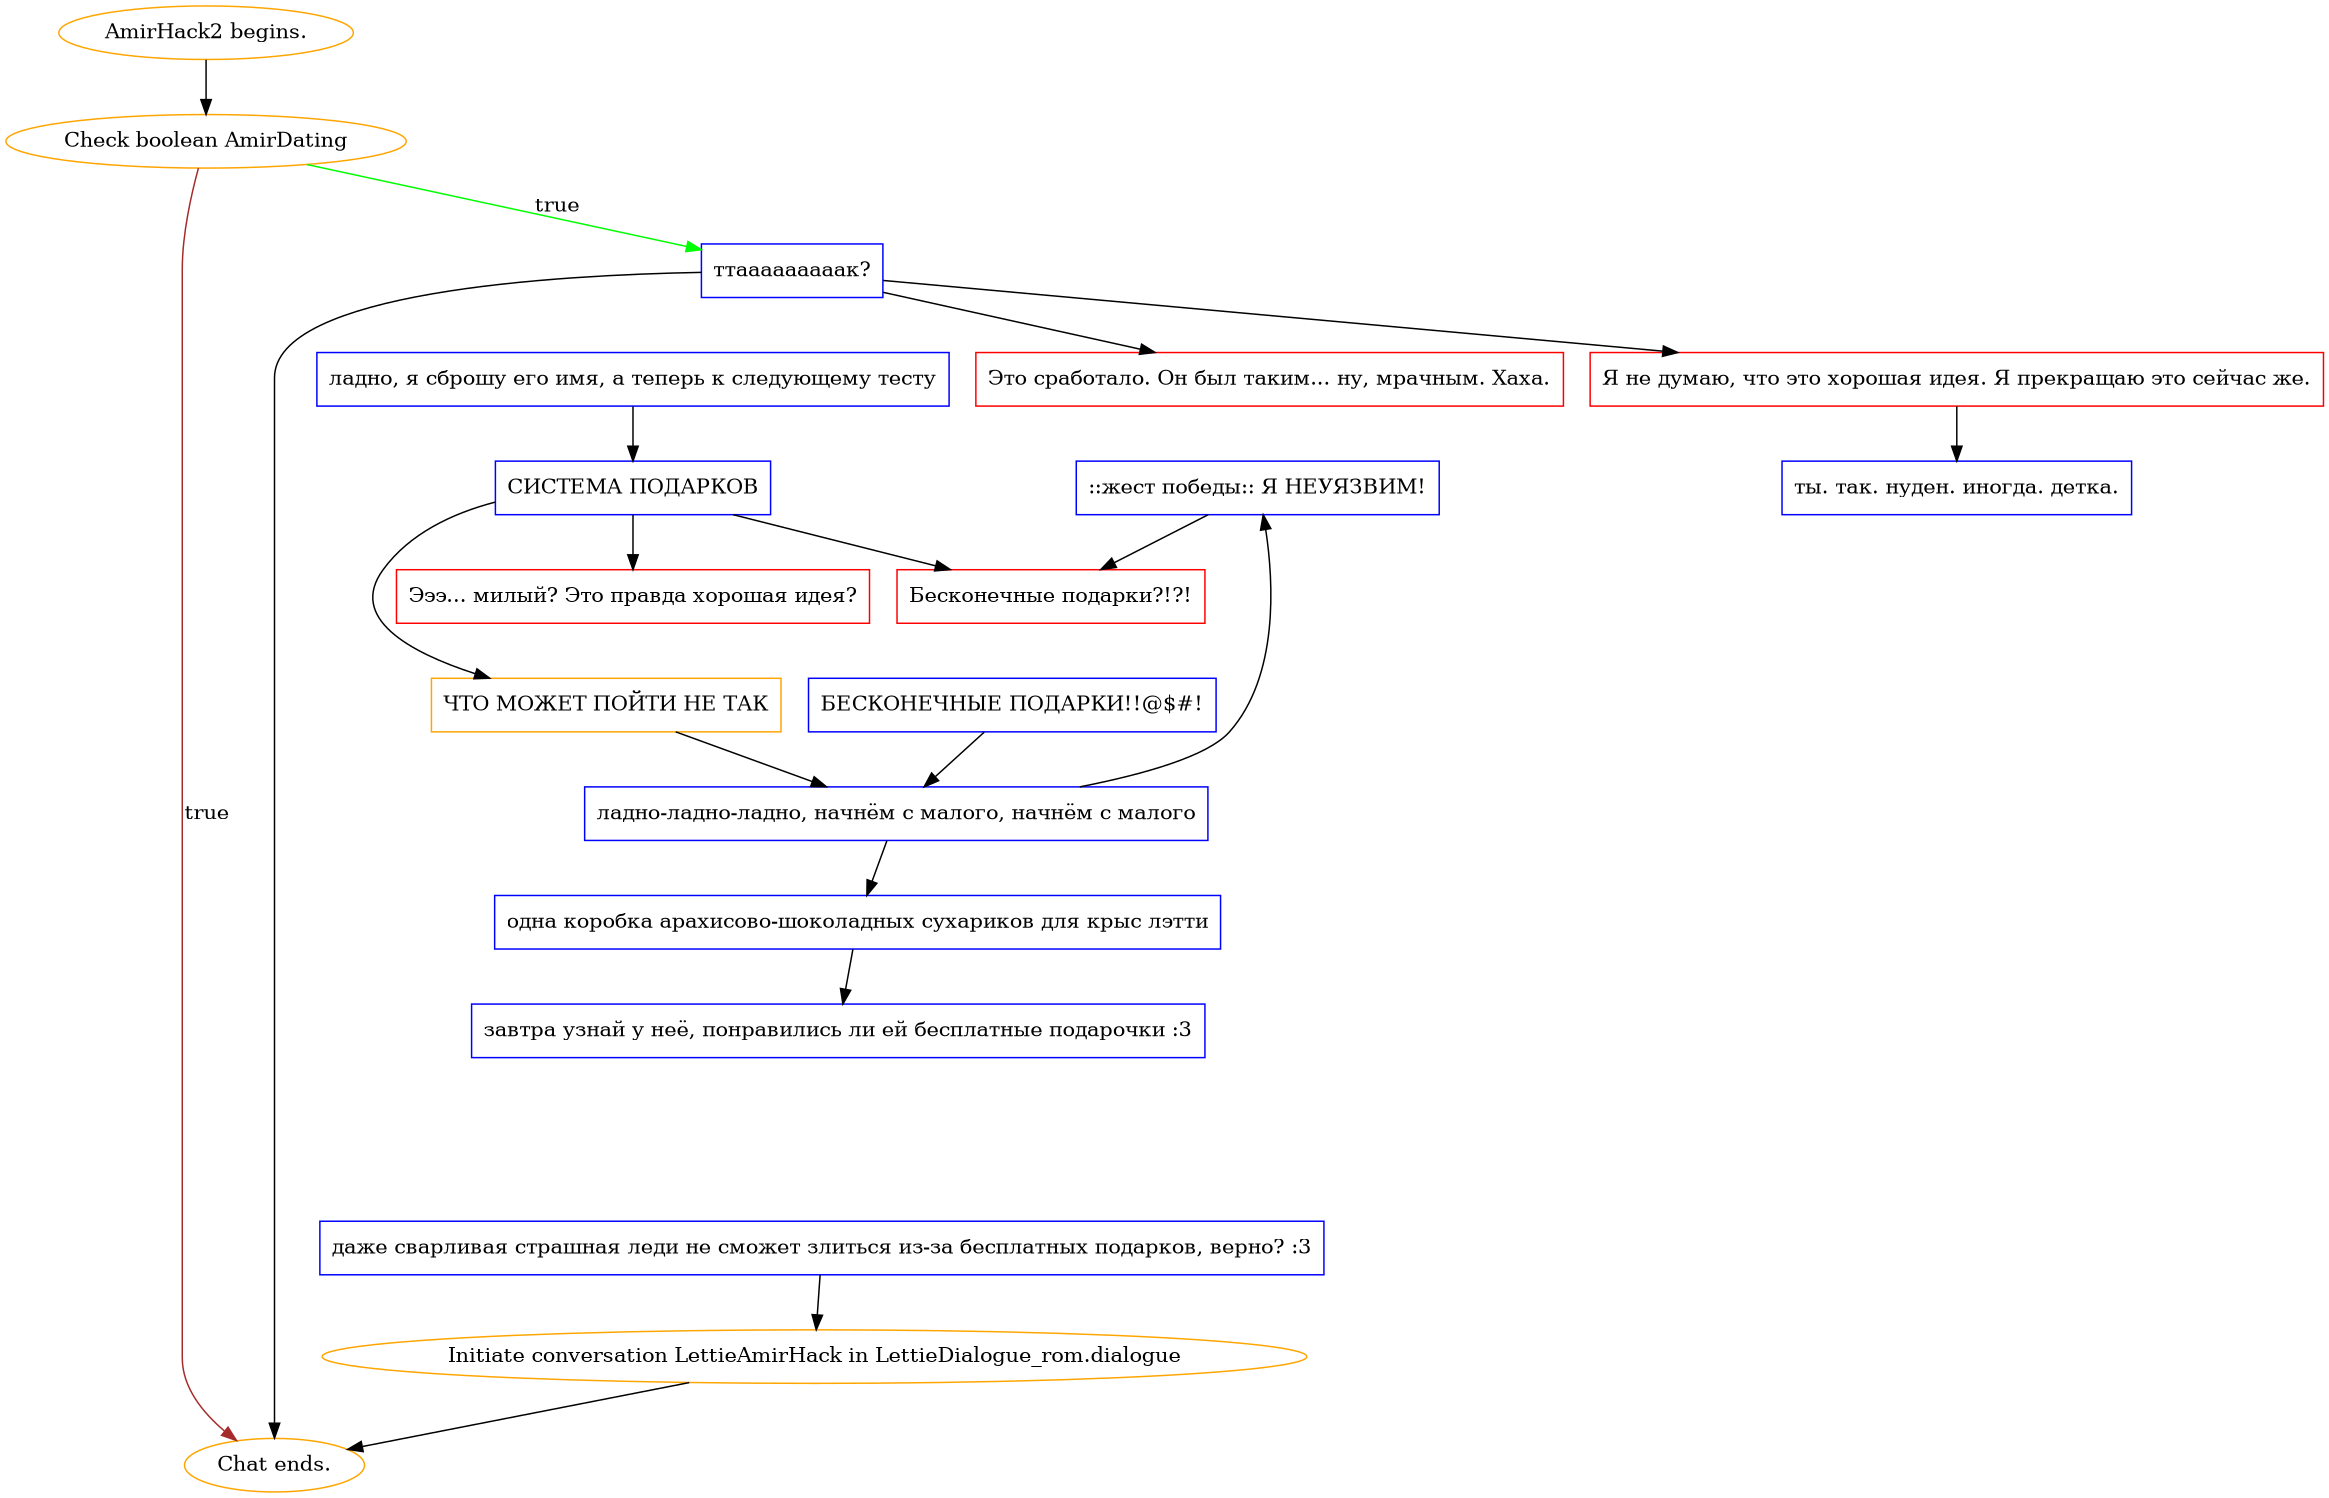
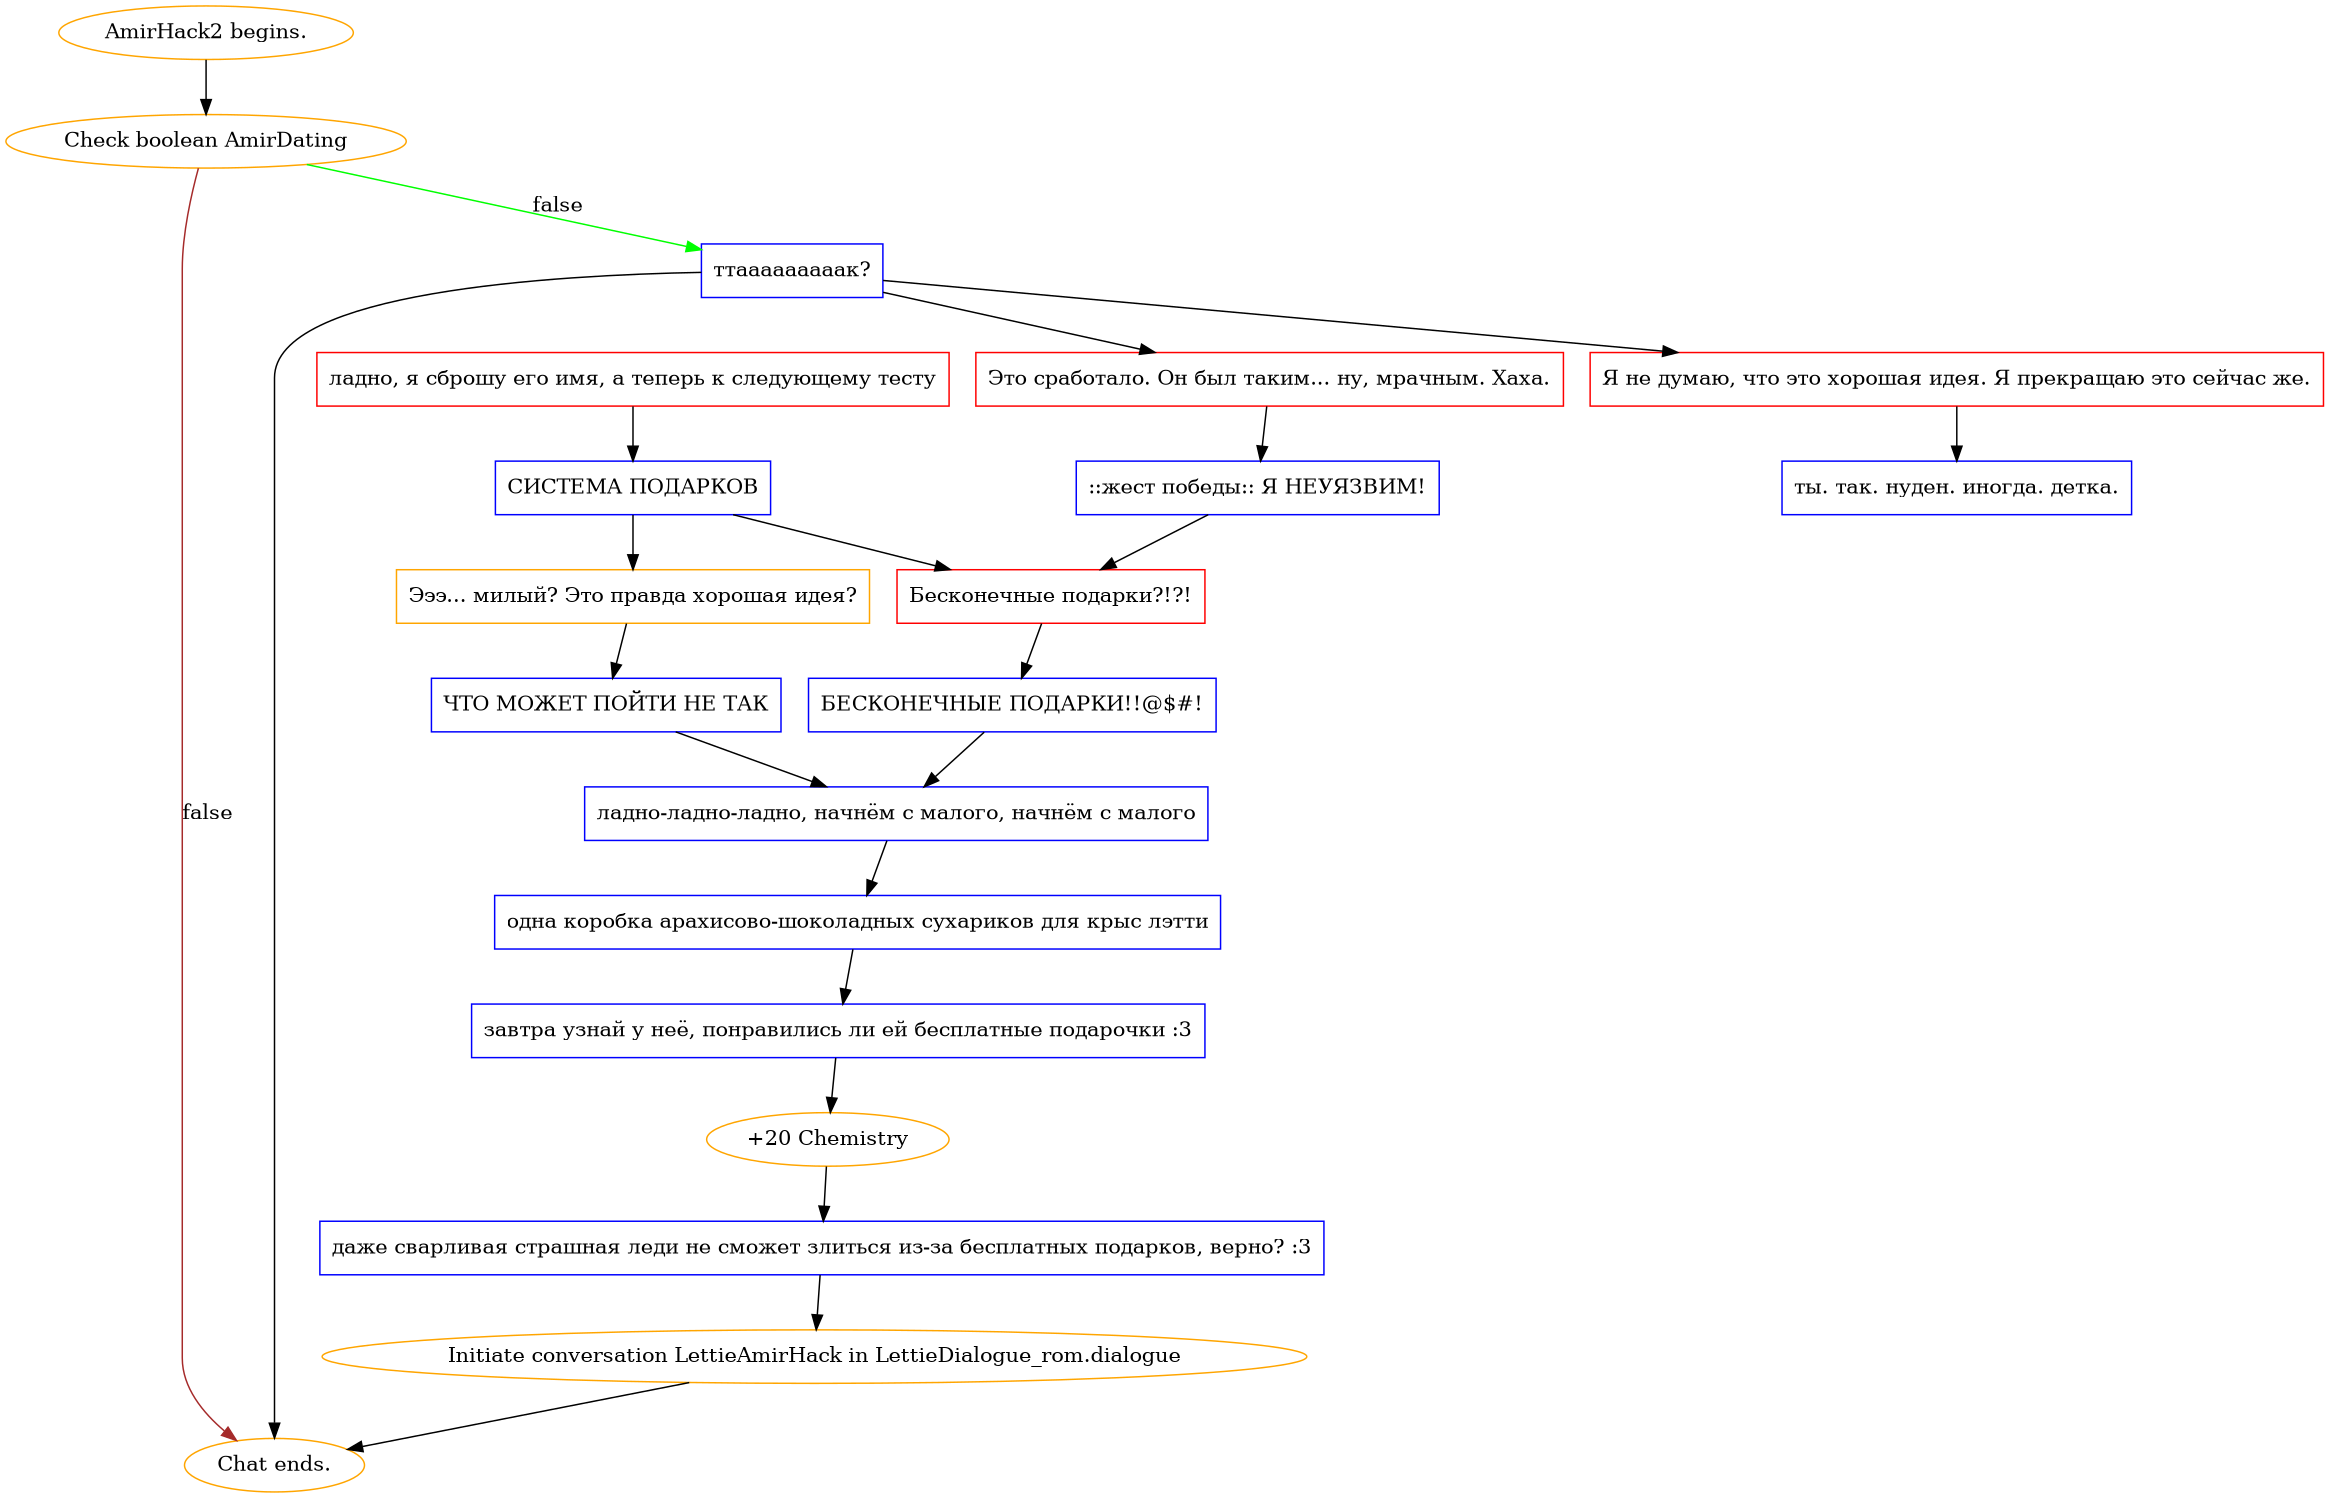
(558, 206) -> (558, 206)
(633, 379) -> (633, 379)
(376, 584) -> (621, 644)
(633, 596) -> (633, 596)
none -> (1034, 644)
(606, 705) -> (606, 705)
(1244, 711) -> (1265, 426)
(208, 814) -> (208, 814)
none -> (828, 1139)
